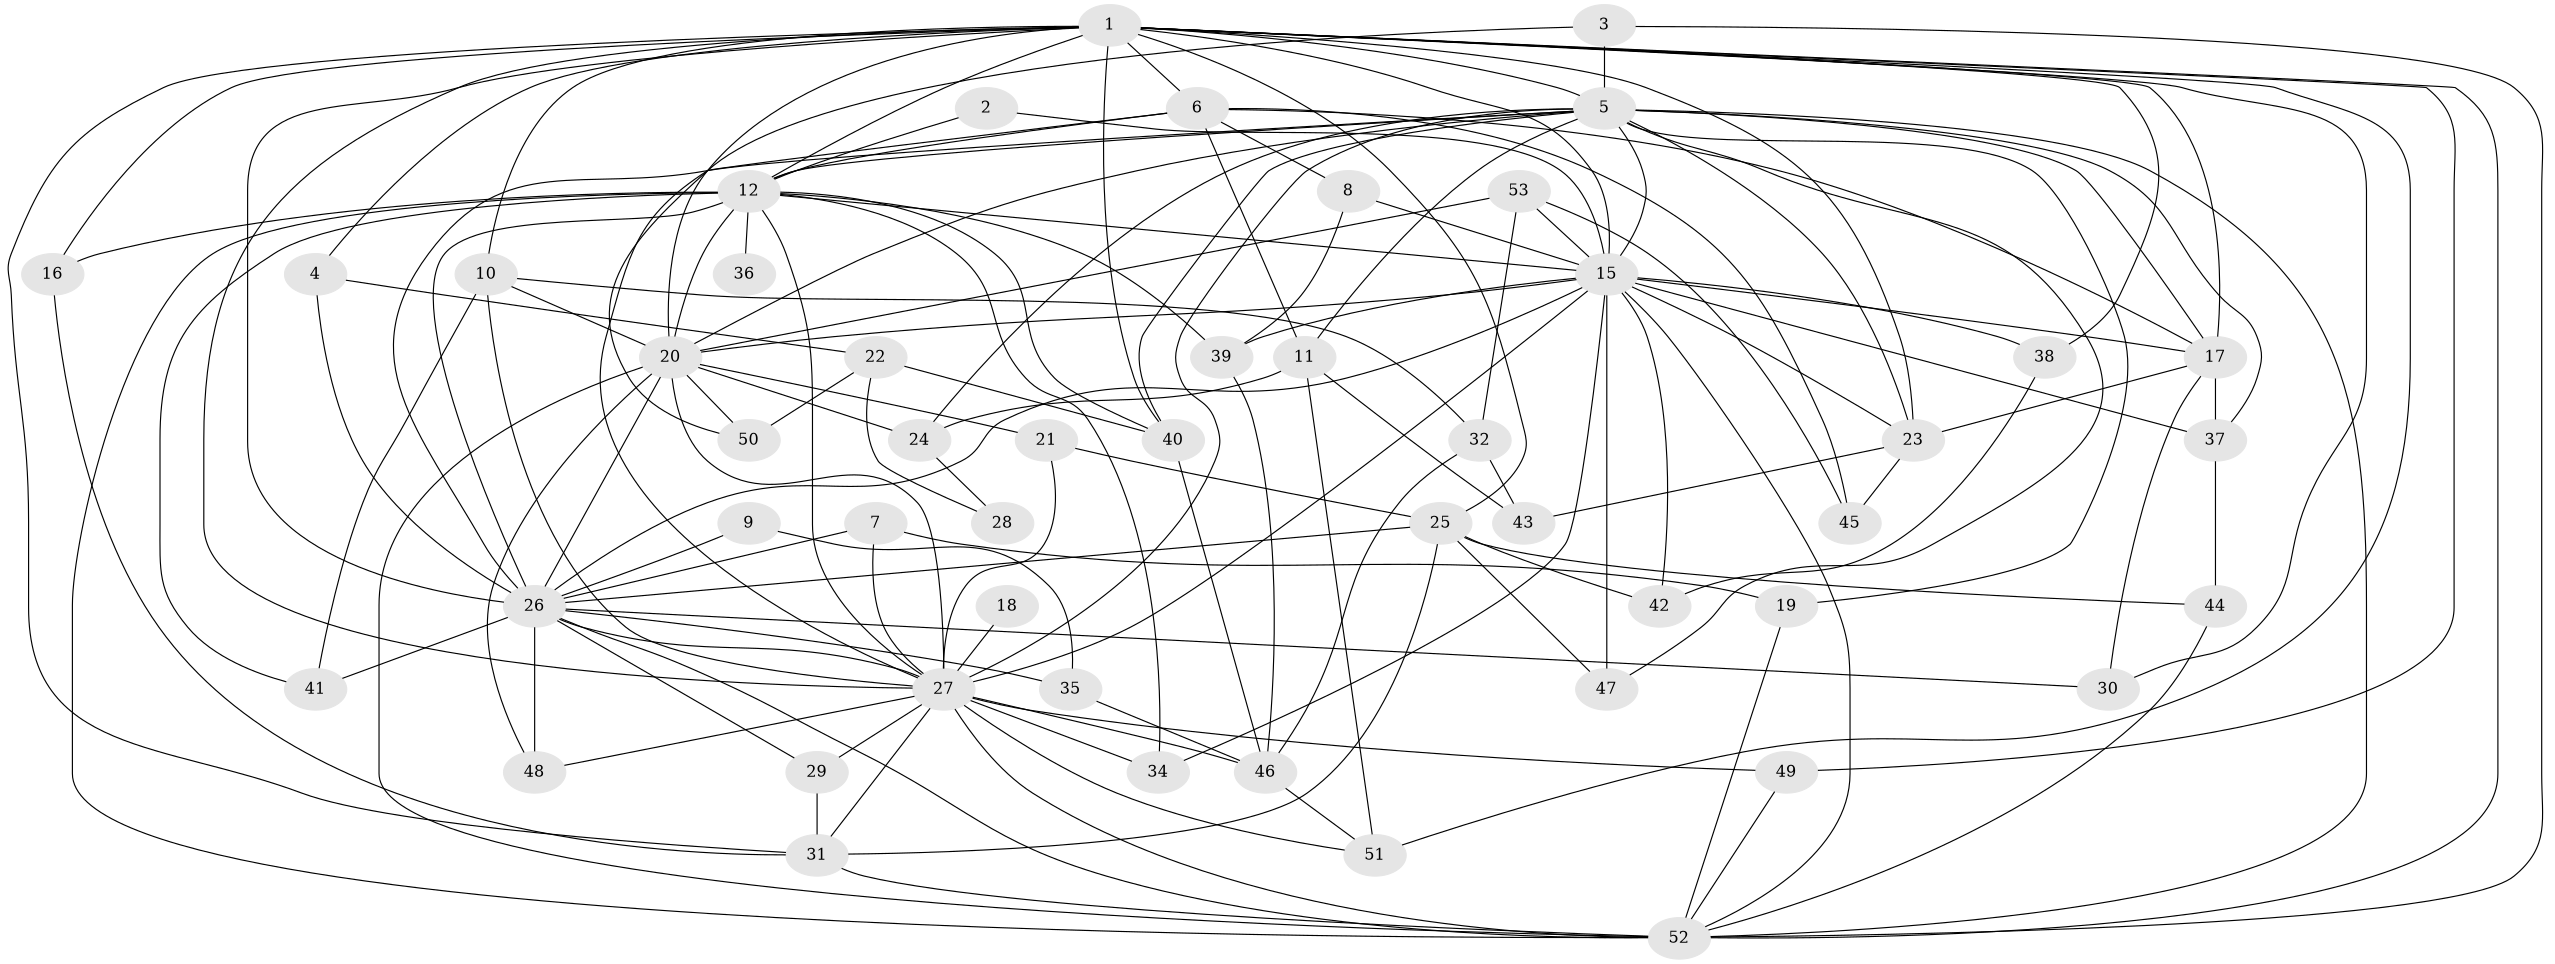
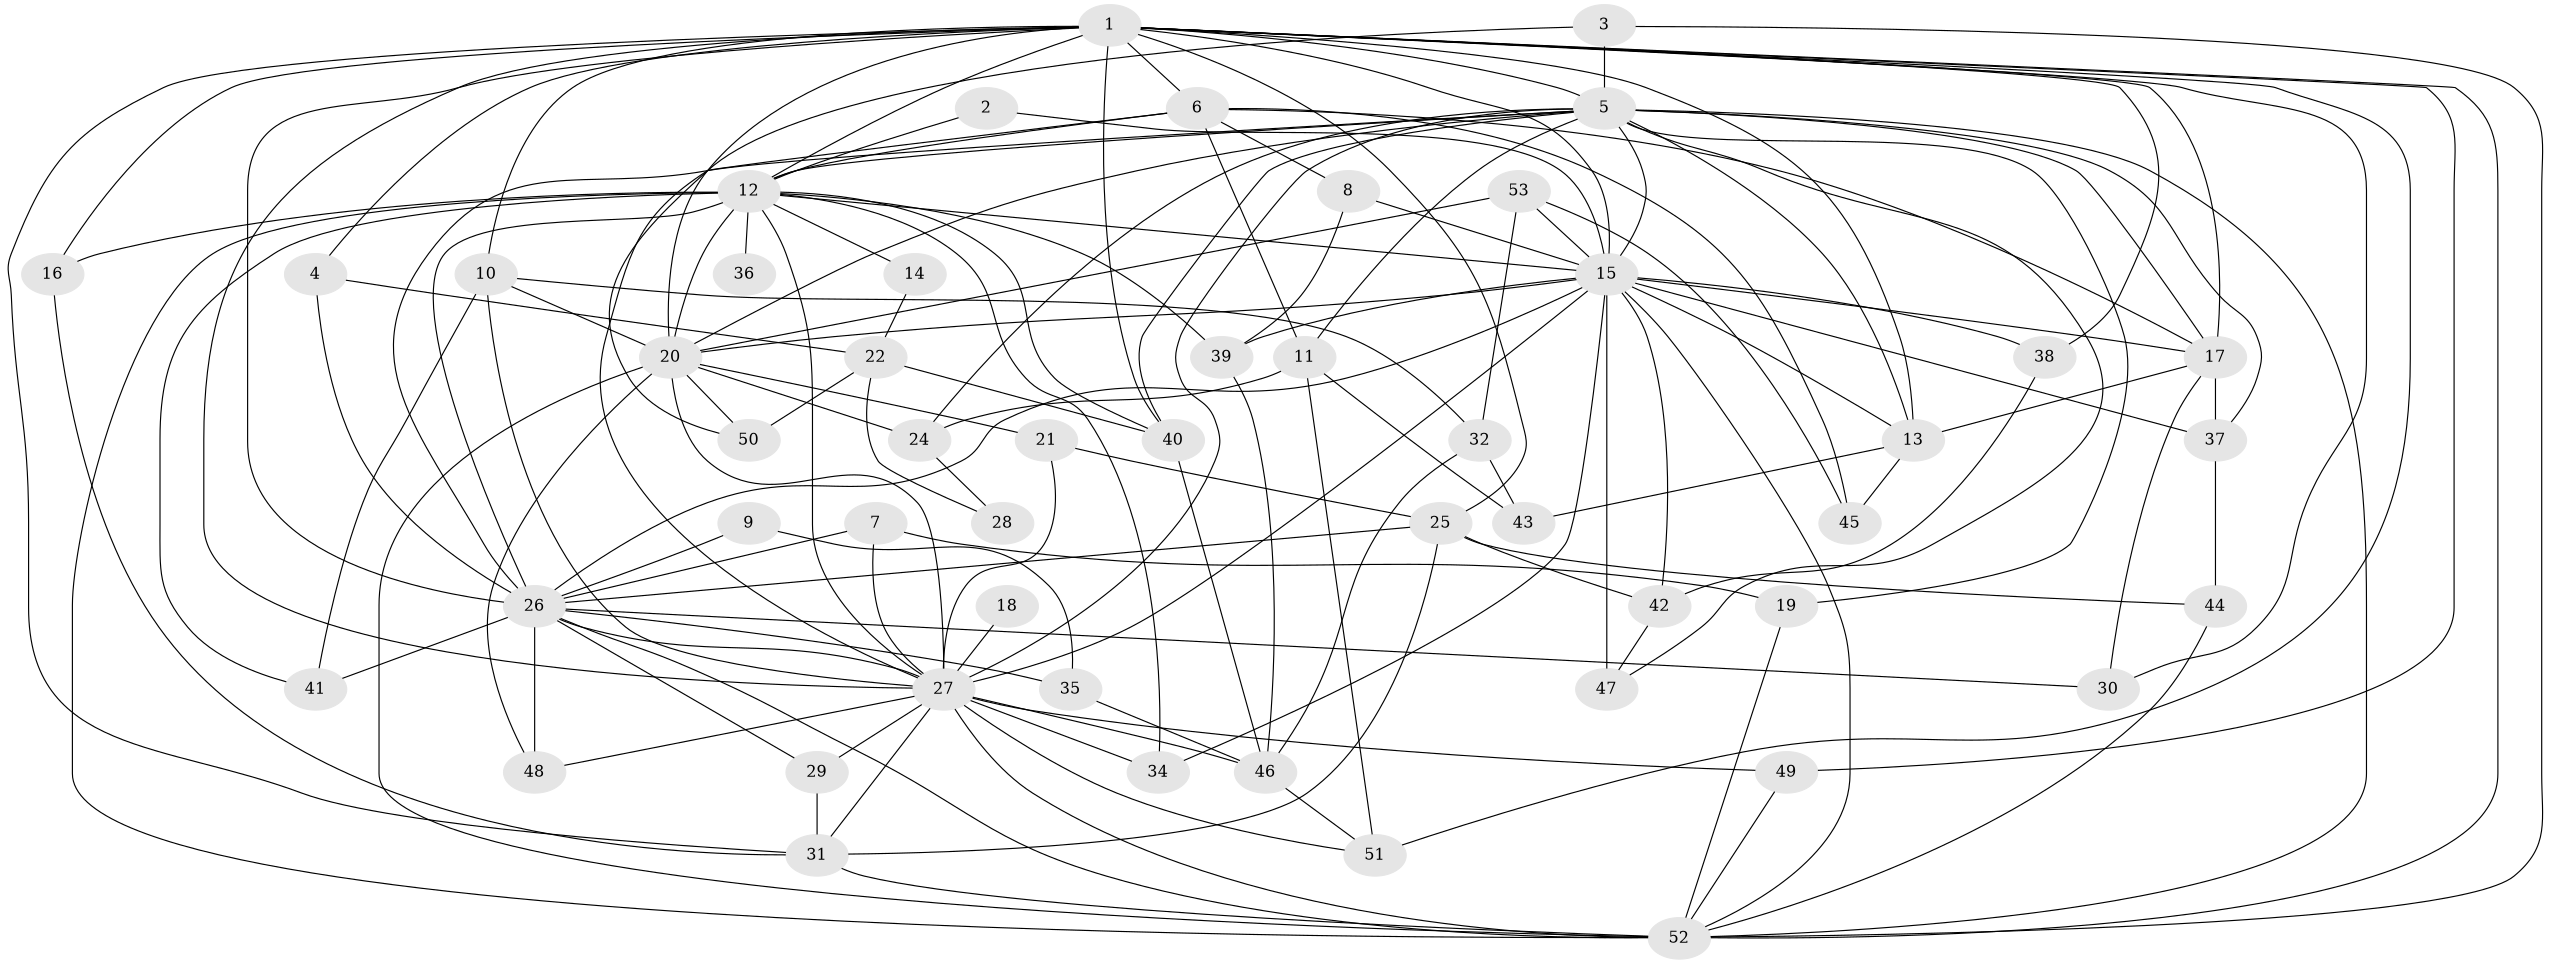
none -> (915, 274)
(1913, 440) -> (1913, 440)
(603, 482) -> none
(1524, 606) -> (1633, 648)
